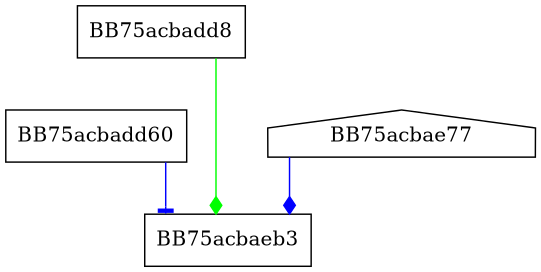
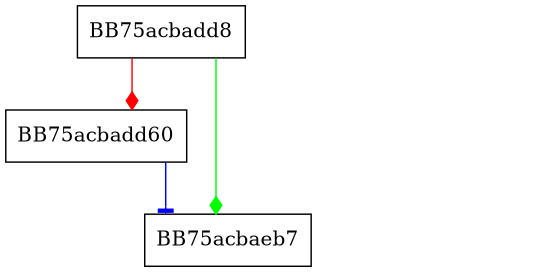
none -> (132, 75)
(402, 136) -> none
(228, 240) -> (228, 240)
